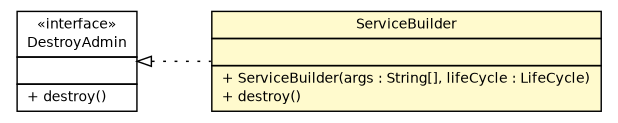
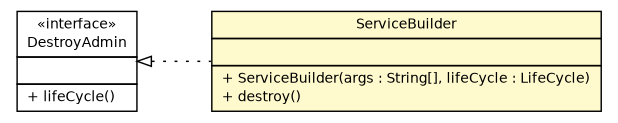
(67, 97) -> (71, 97)
